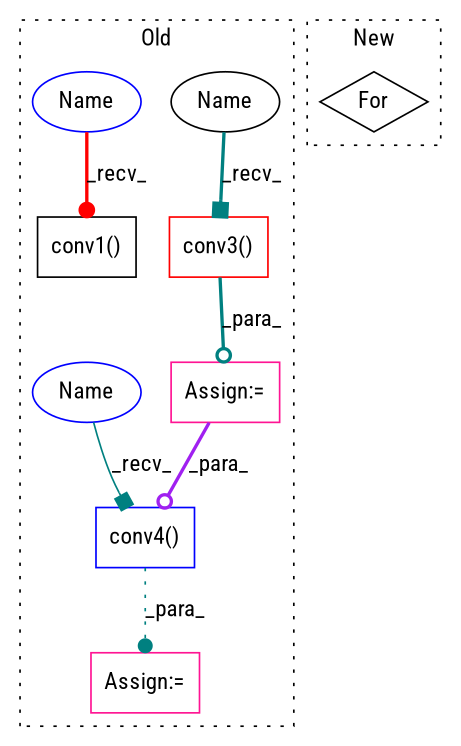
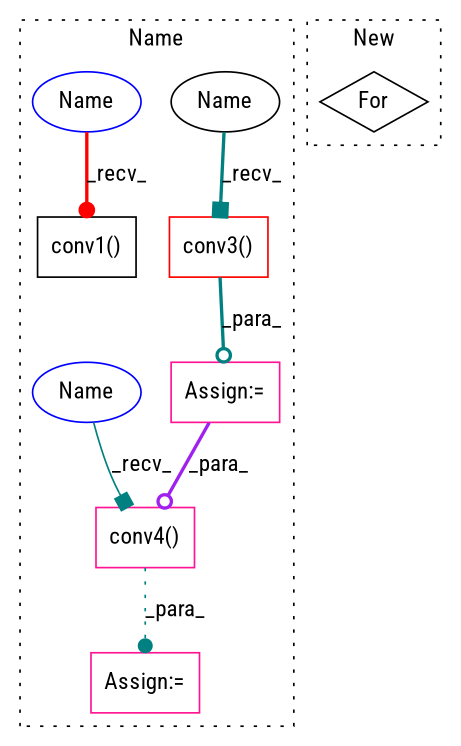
(157, 39) -> (157, 39)
(145, 538) -> (145, 538)
